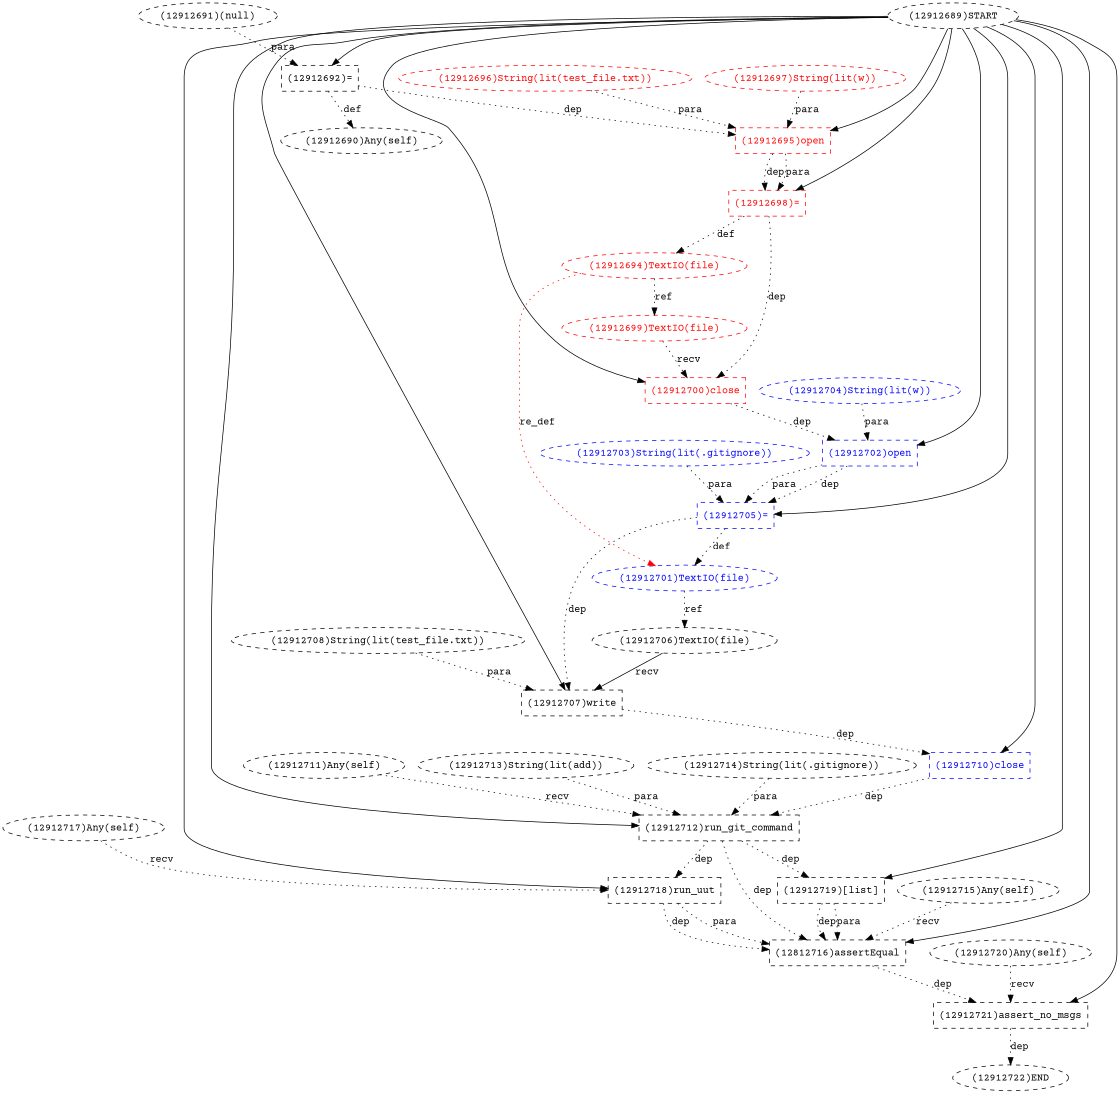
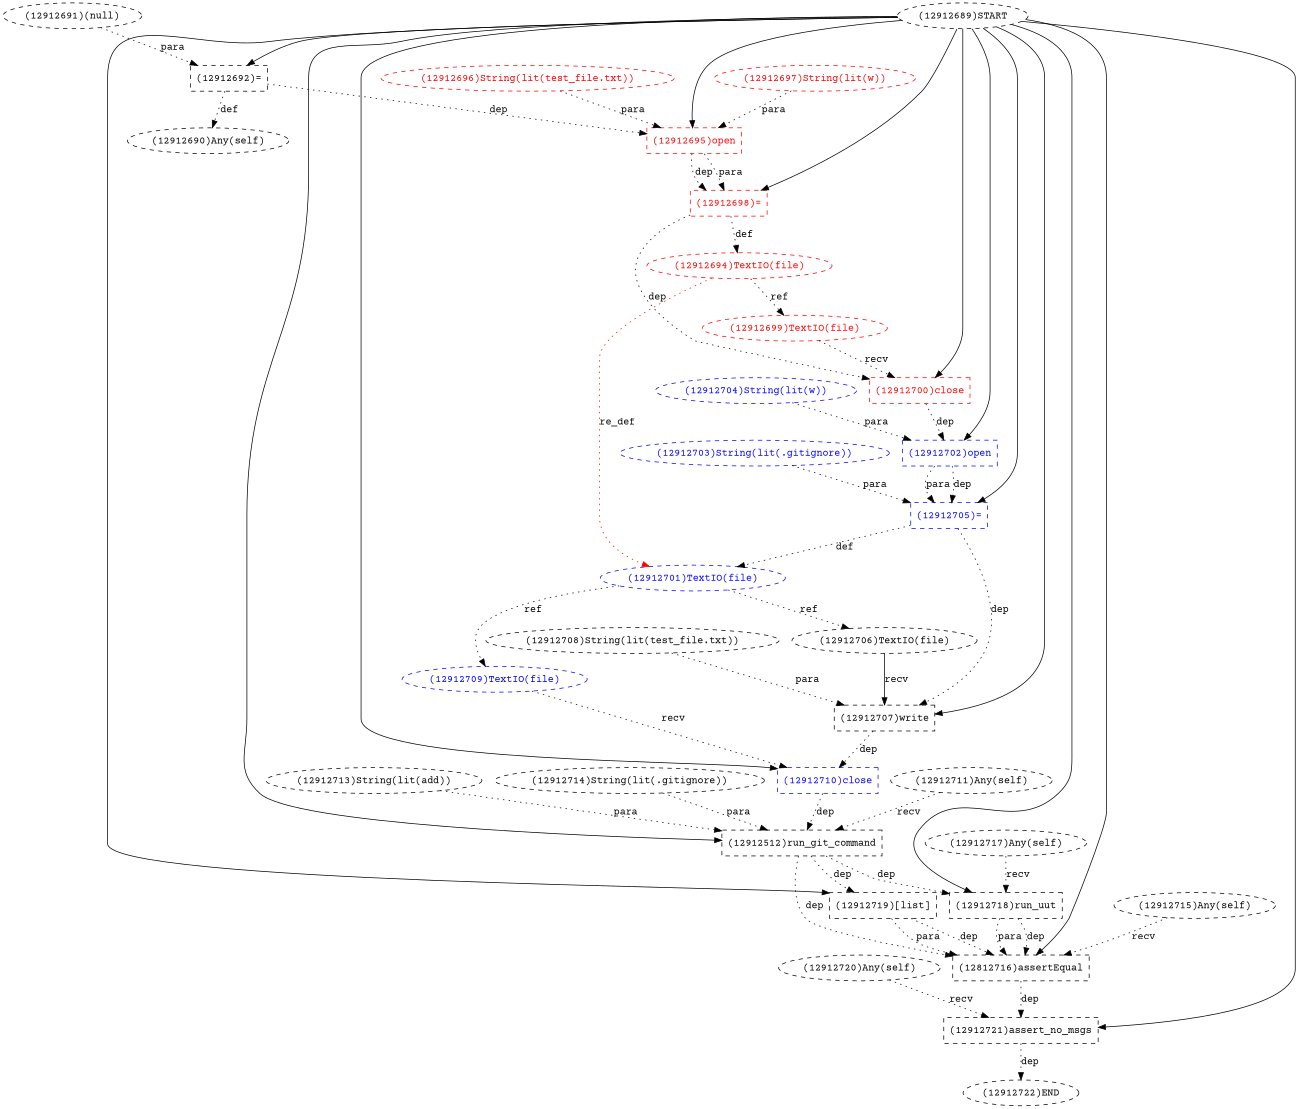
none -> (495, 679)
(719, 828) -> (802, 843)
